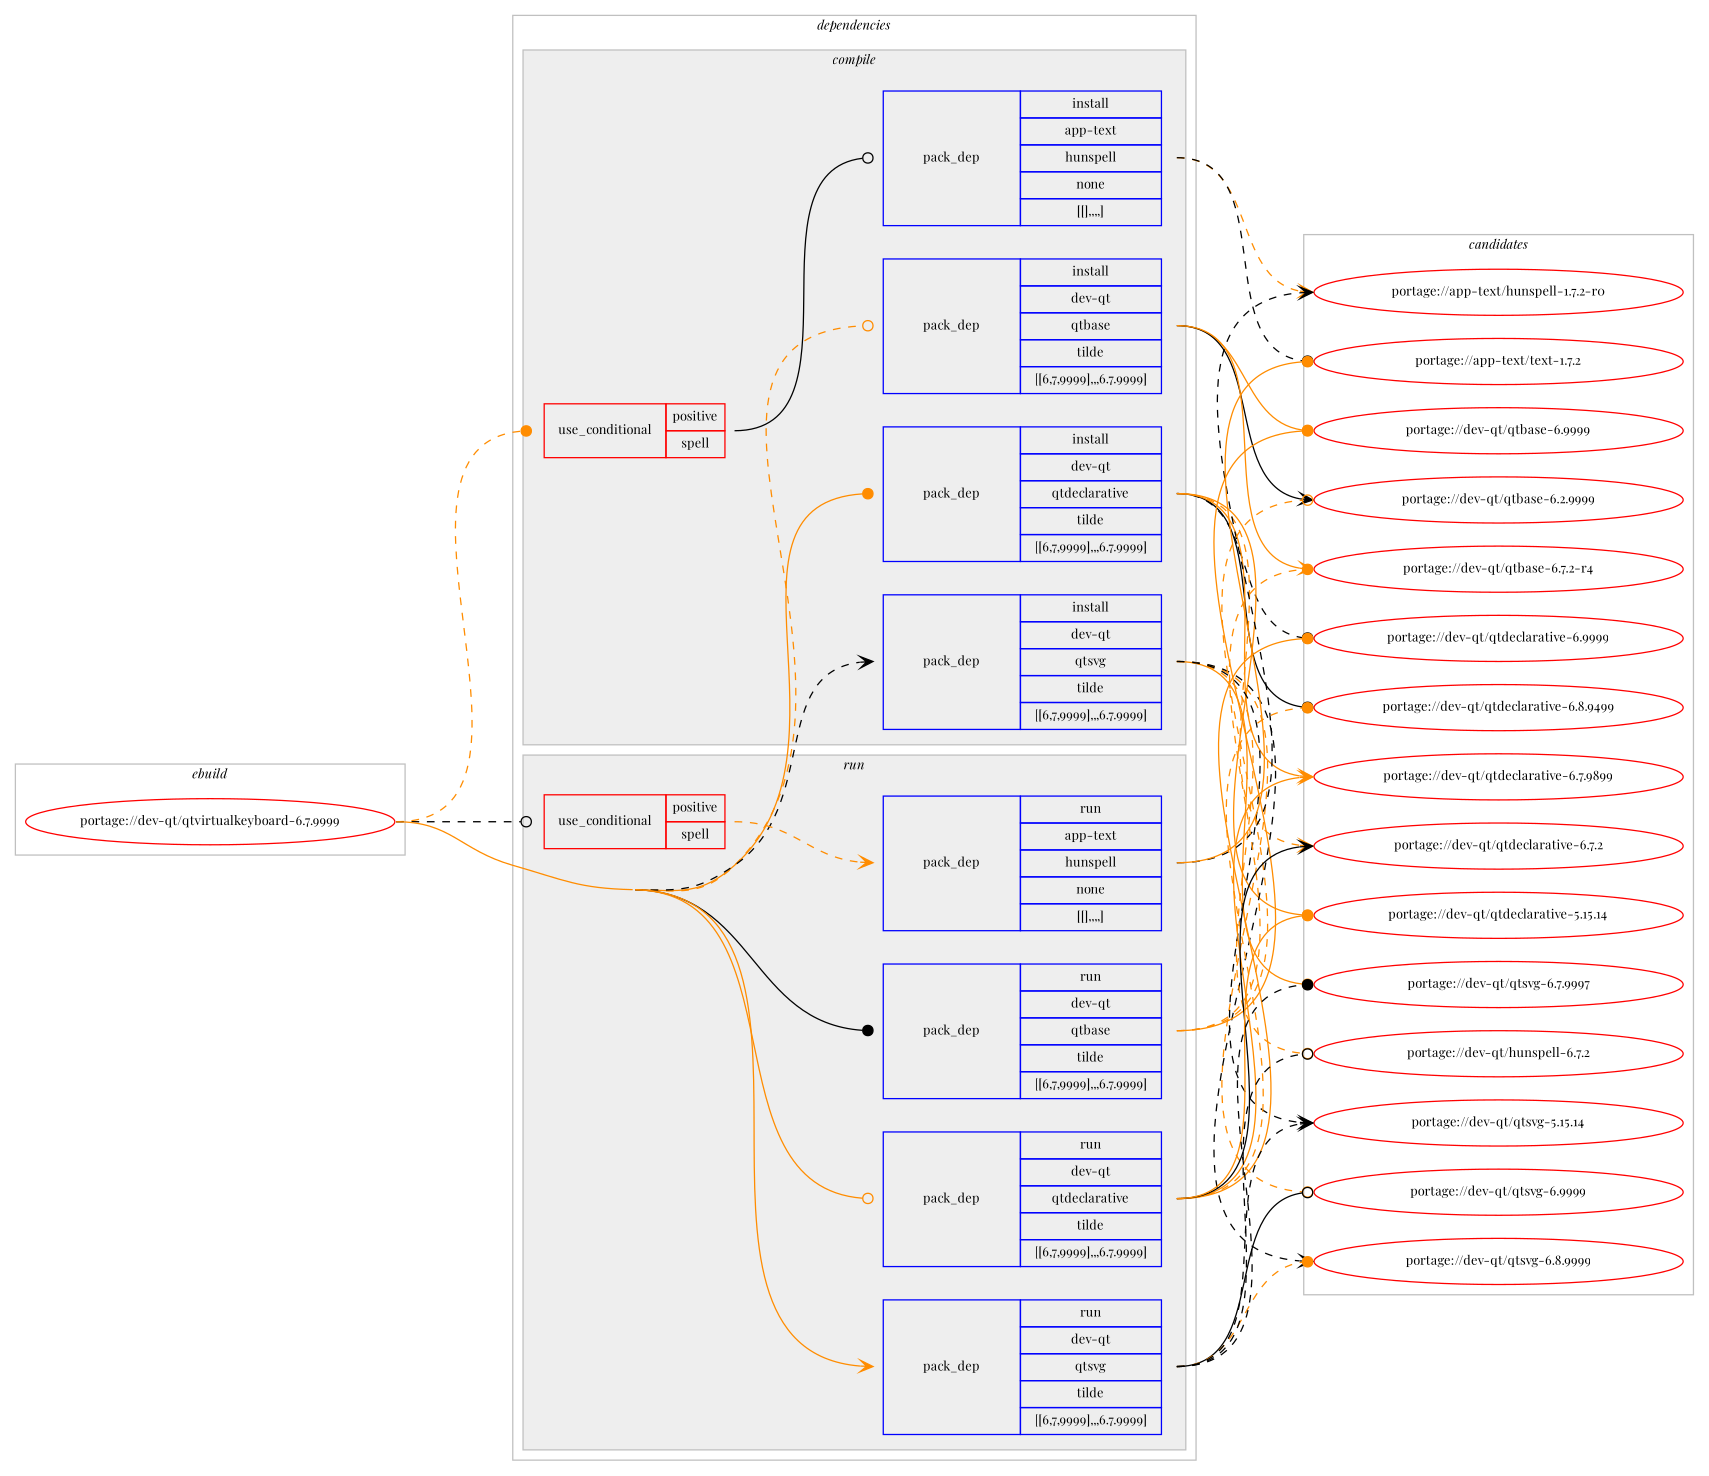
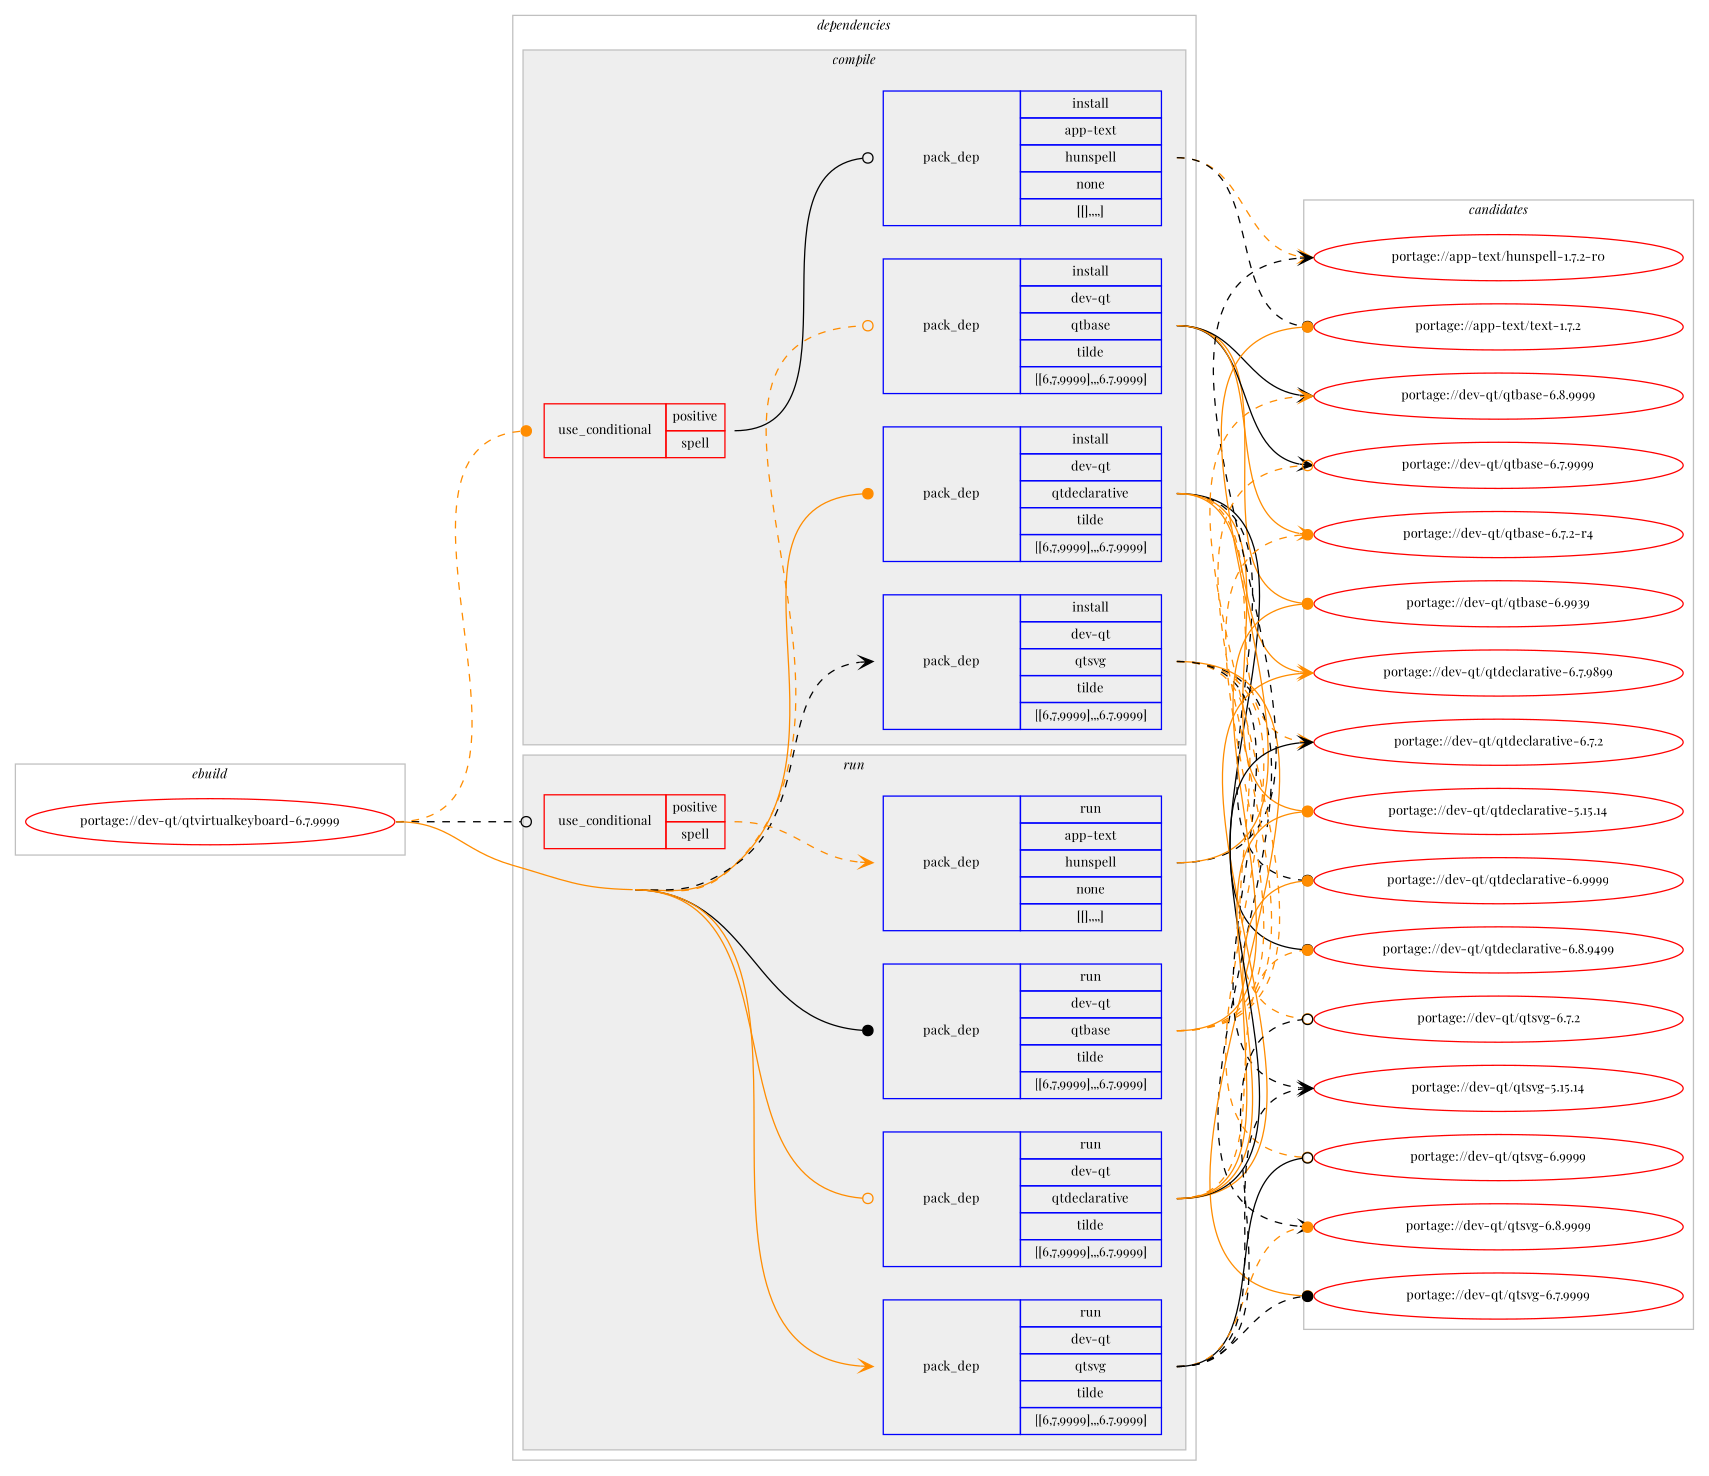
none -> (1499, 396)
(1499, 431) -> (1499, 604)
(1499, 500) -> (1499, 465)
(1499, 985) -> (1499, 1296)
(1499, 1054) -> (1499, 1019)
